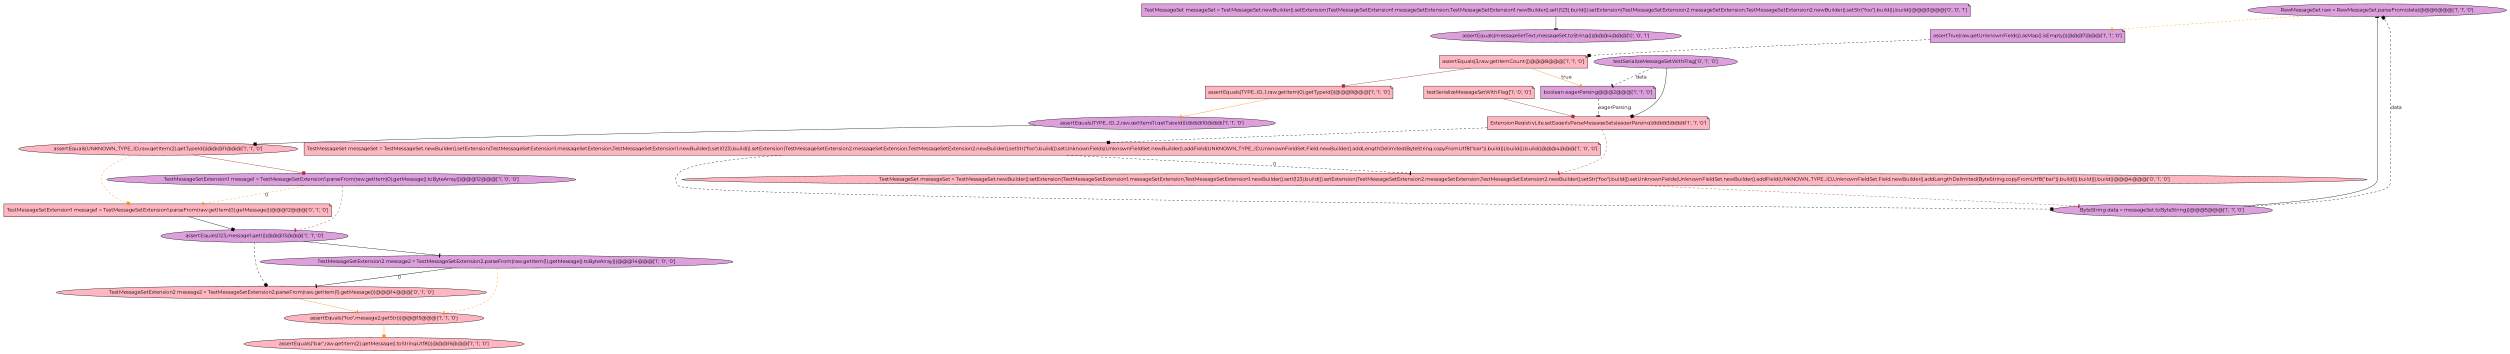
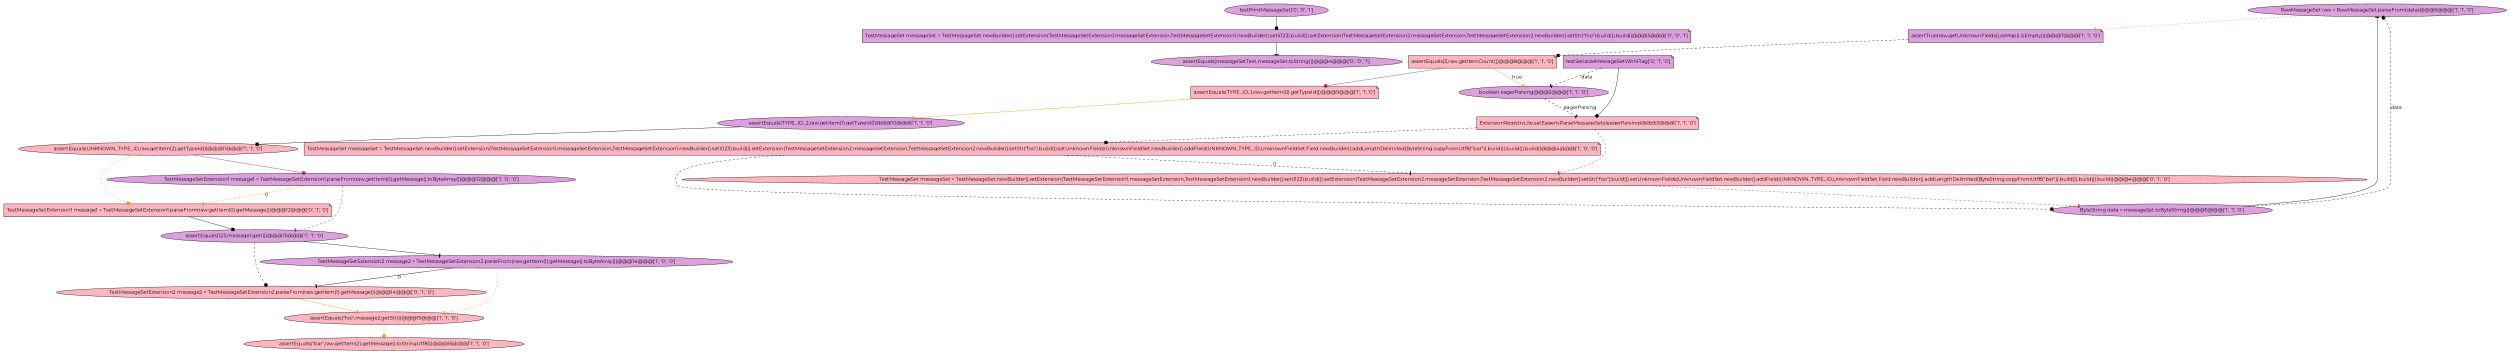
none -> (1277, 10)
(1666, 62) -> (1618, 62)
(1479, 92) -> none
(1598, 92) -> (1534, 92)
